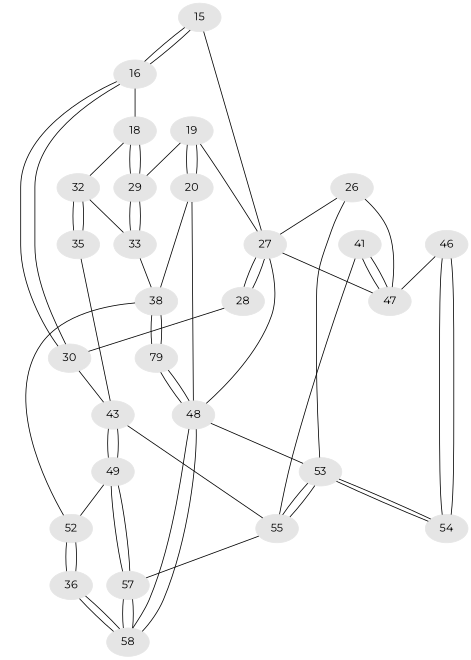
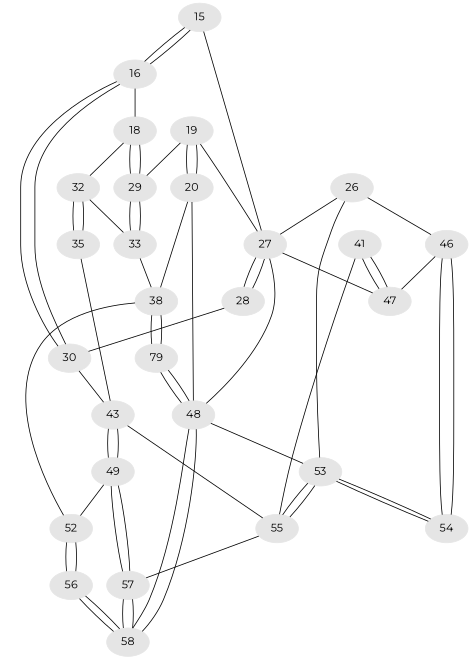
(391, 239) -> (399, 216)
(71, 585) -> (71, 585)
